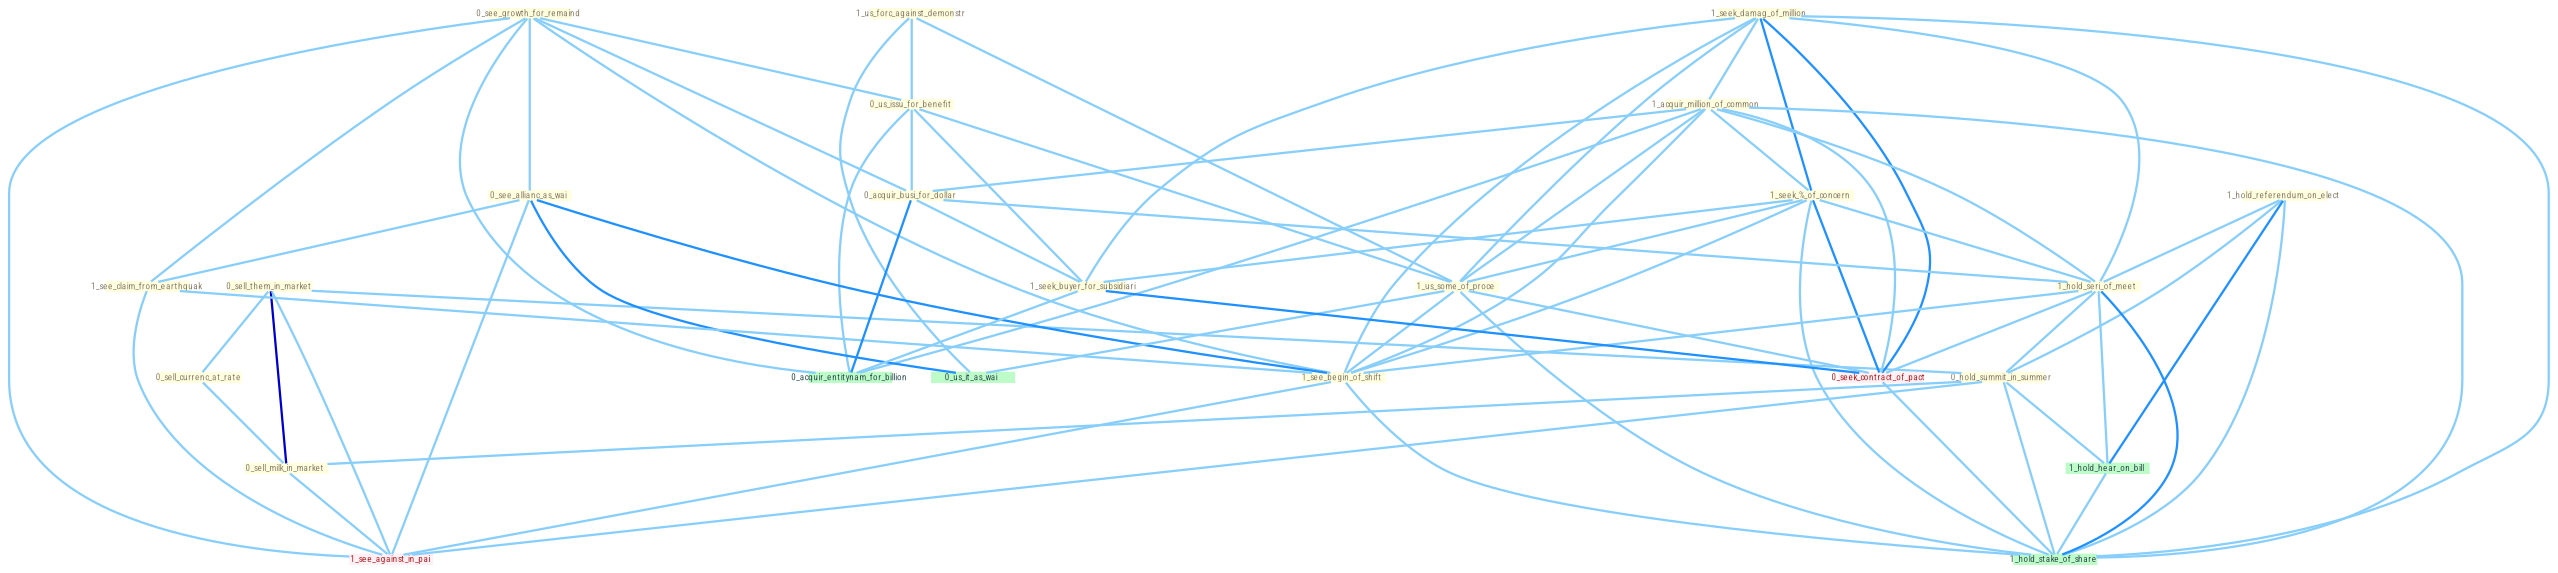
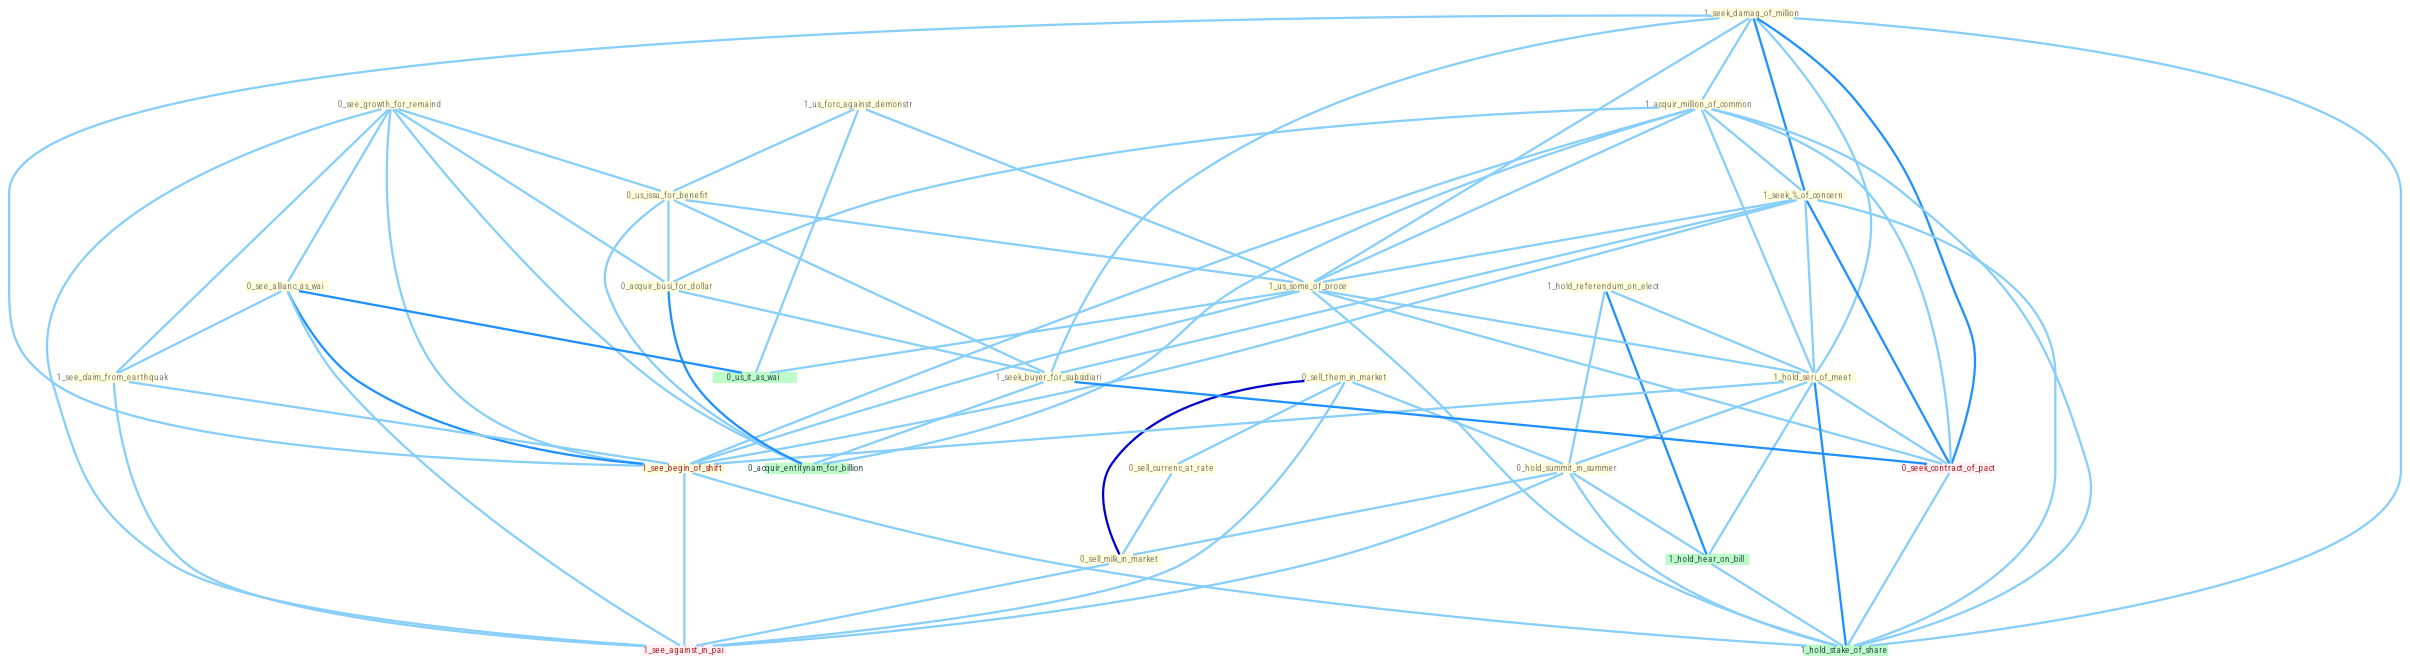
(1393, 233) -> (1562, 332)
(1344, 377) -> (684, 468)
(2234, 419) -> none
